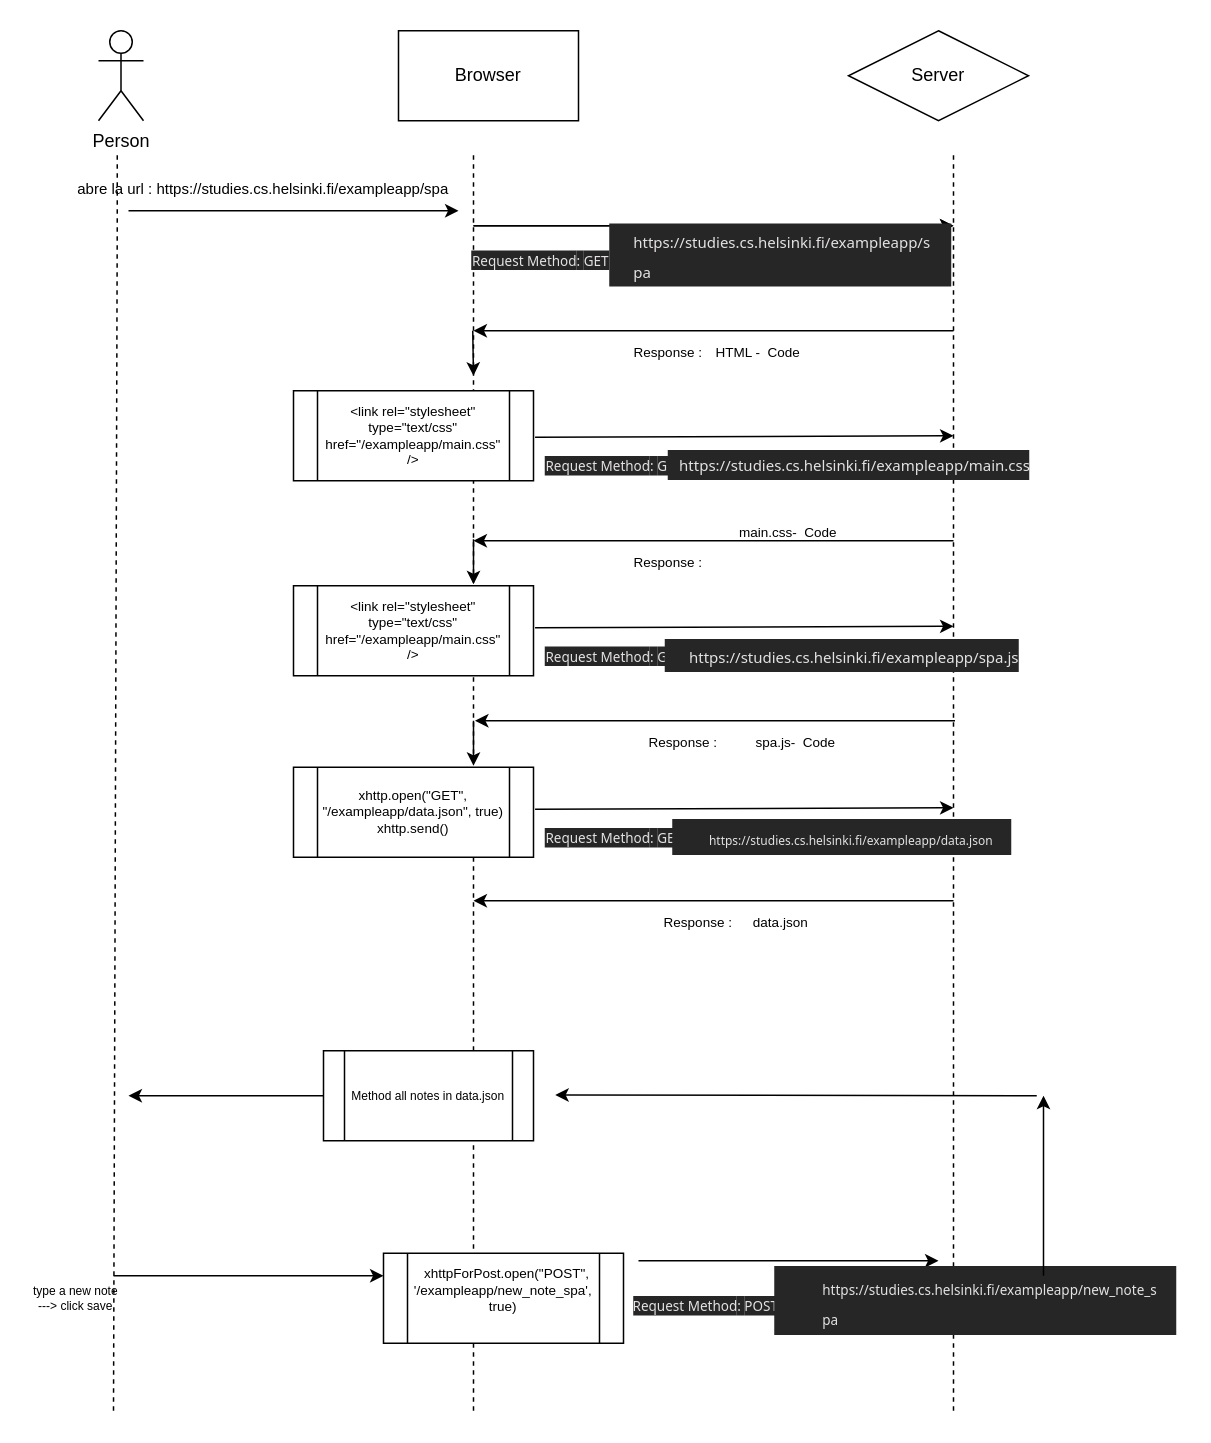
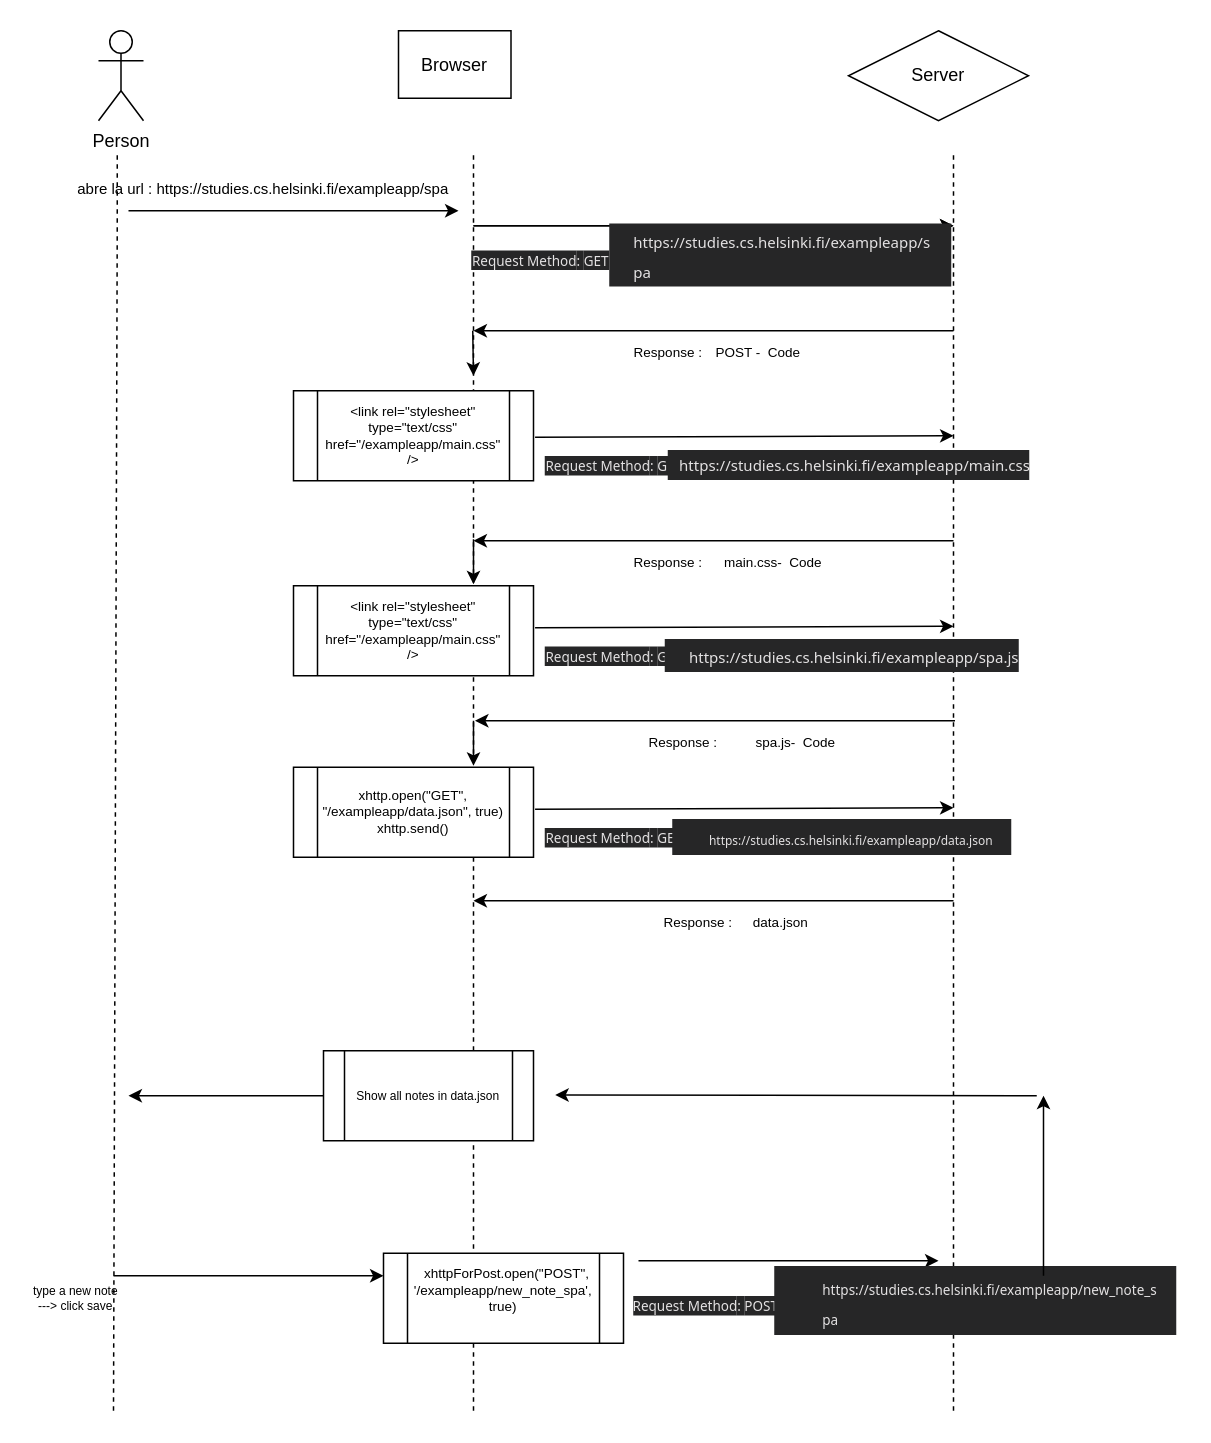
(488, 76) -> (455, 65)
(758, 353) -> (758, 353)
(788, 533) -> (773, 563)
(428, 1096) -> (428, 1096)
